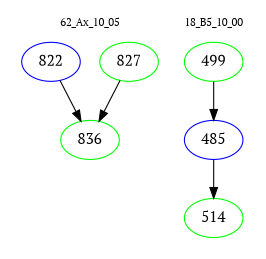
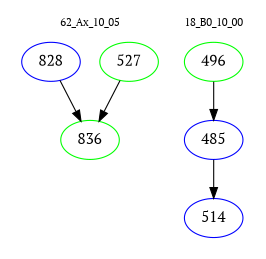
(214, 23) -> (214, 23)
(51, 62) -> (51, 62)
(129, 62) -> (129, 62)
(214, 62) -> (214, 62)
(214, 218) -> (214, 218)
